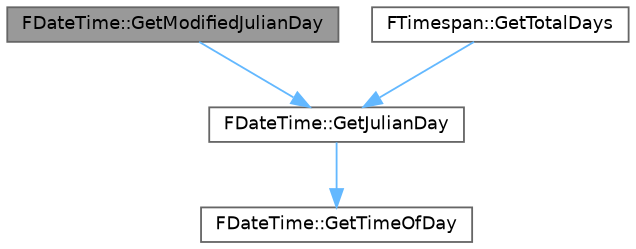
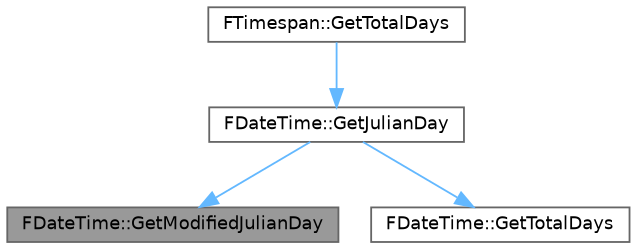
(246, 70) -> (263, 170)
(337, 225) -> (500, 225)
